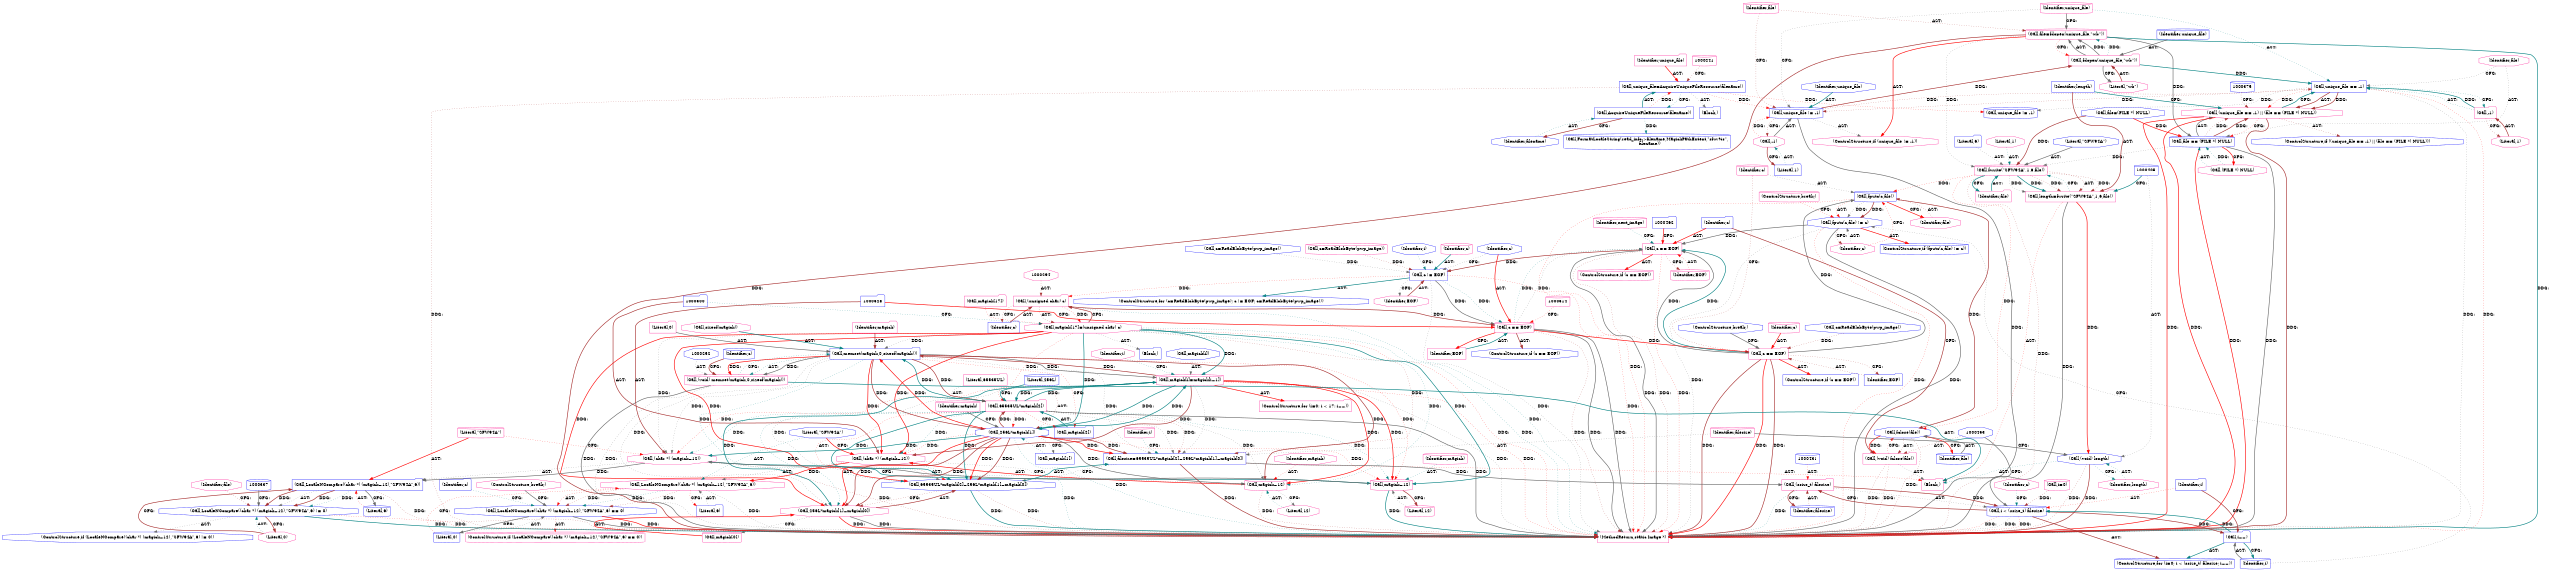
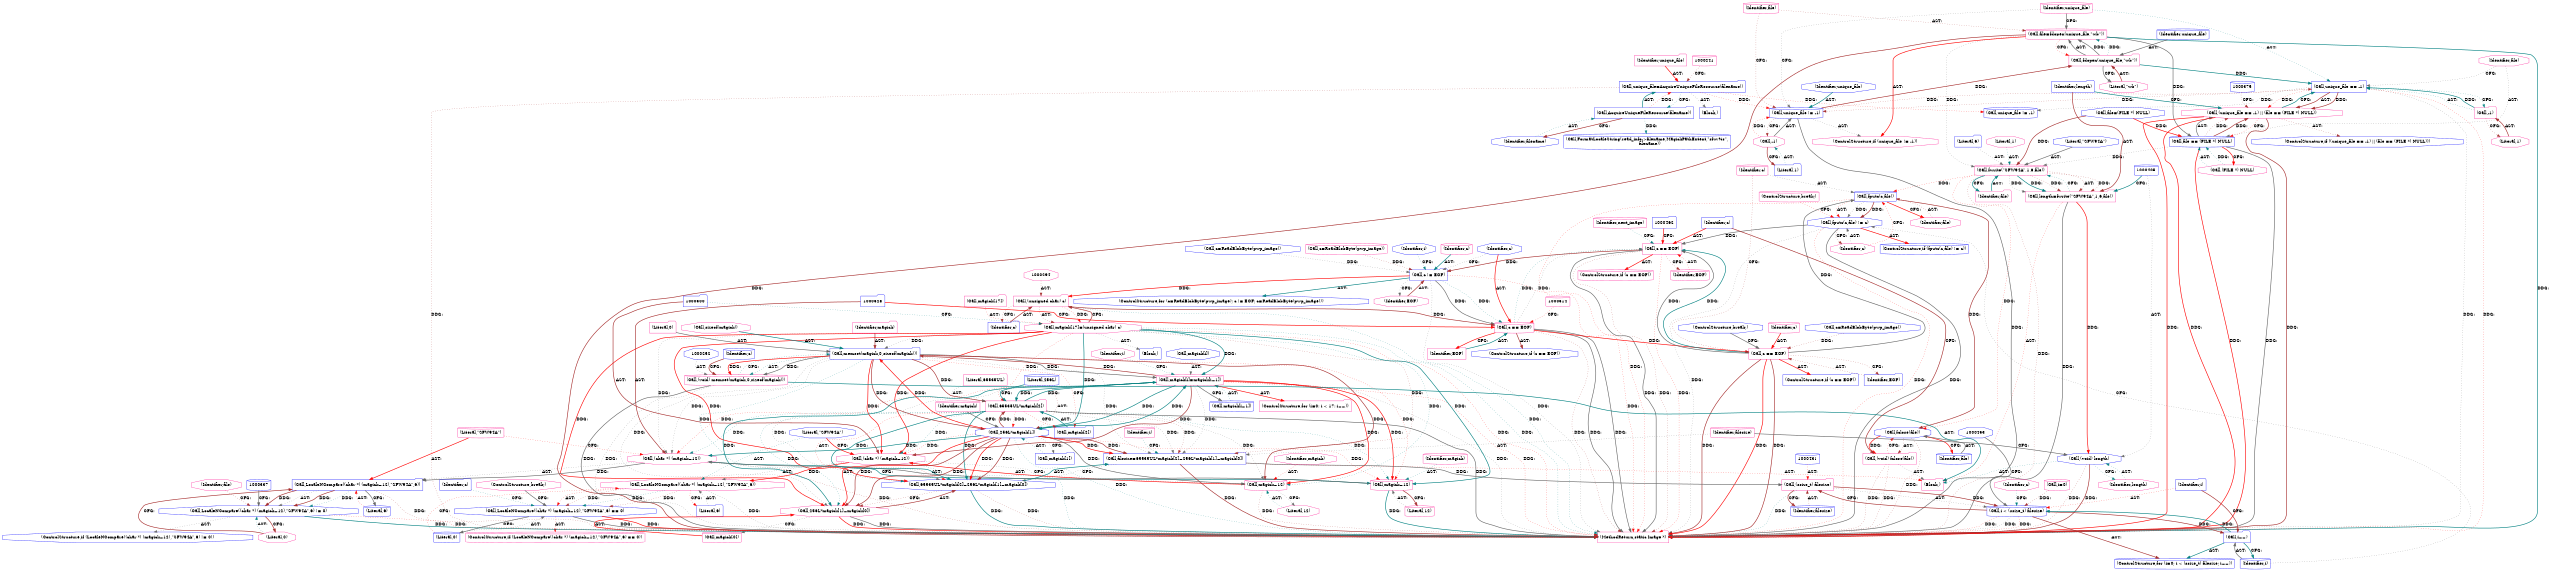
(1241, 282) -> (1241, 282)
(937, 394) -> none
none -> (1232, 406)
(1934, 443) -> none
